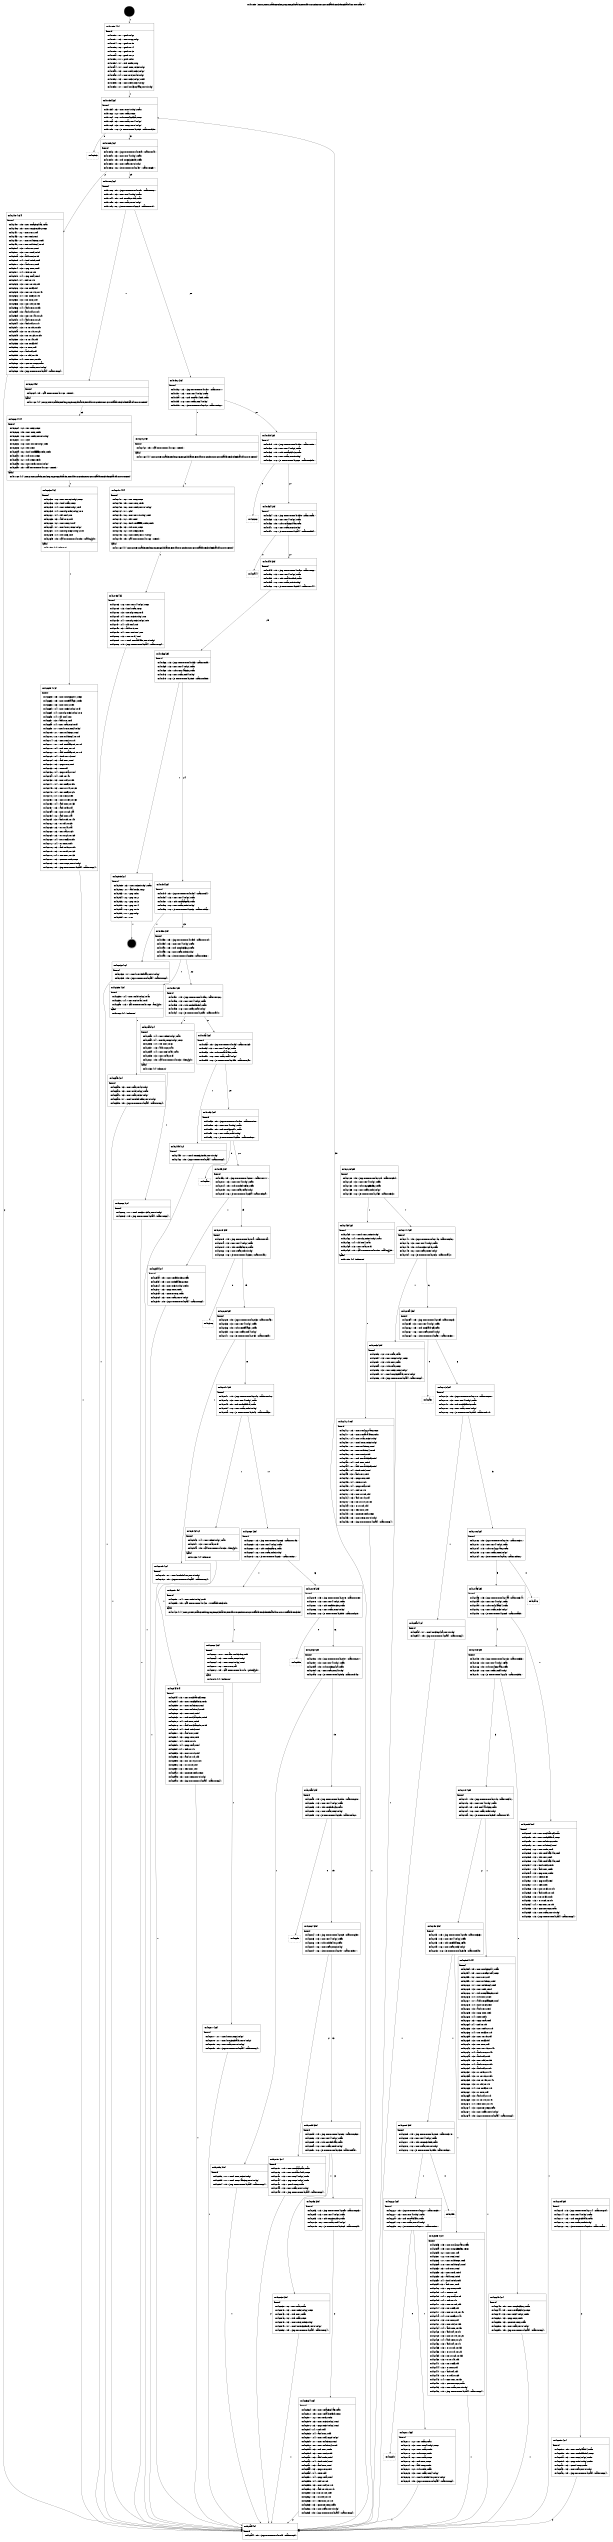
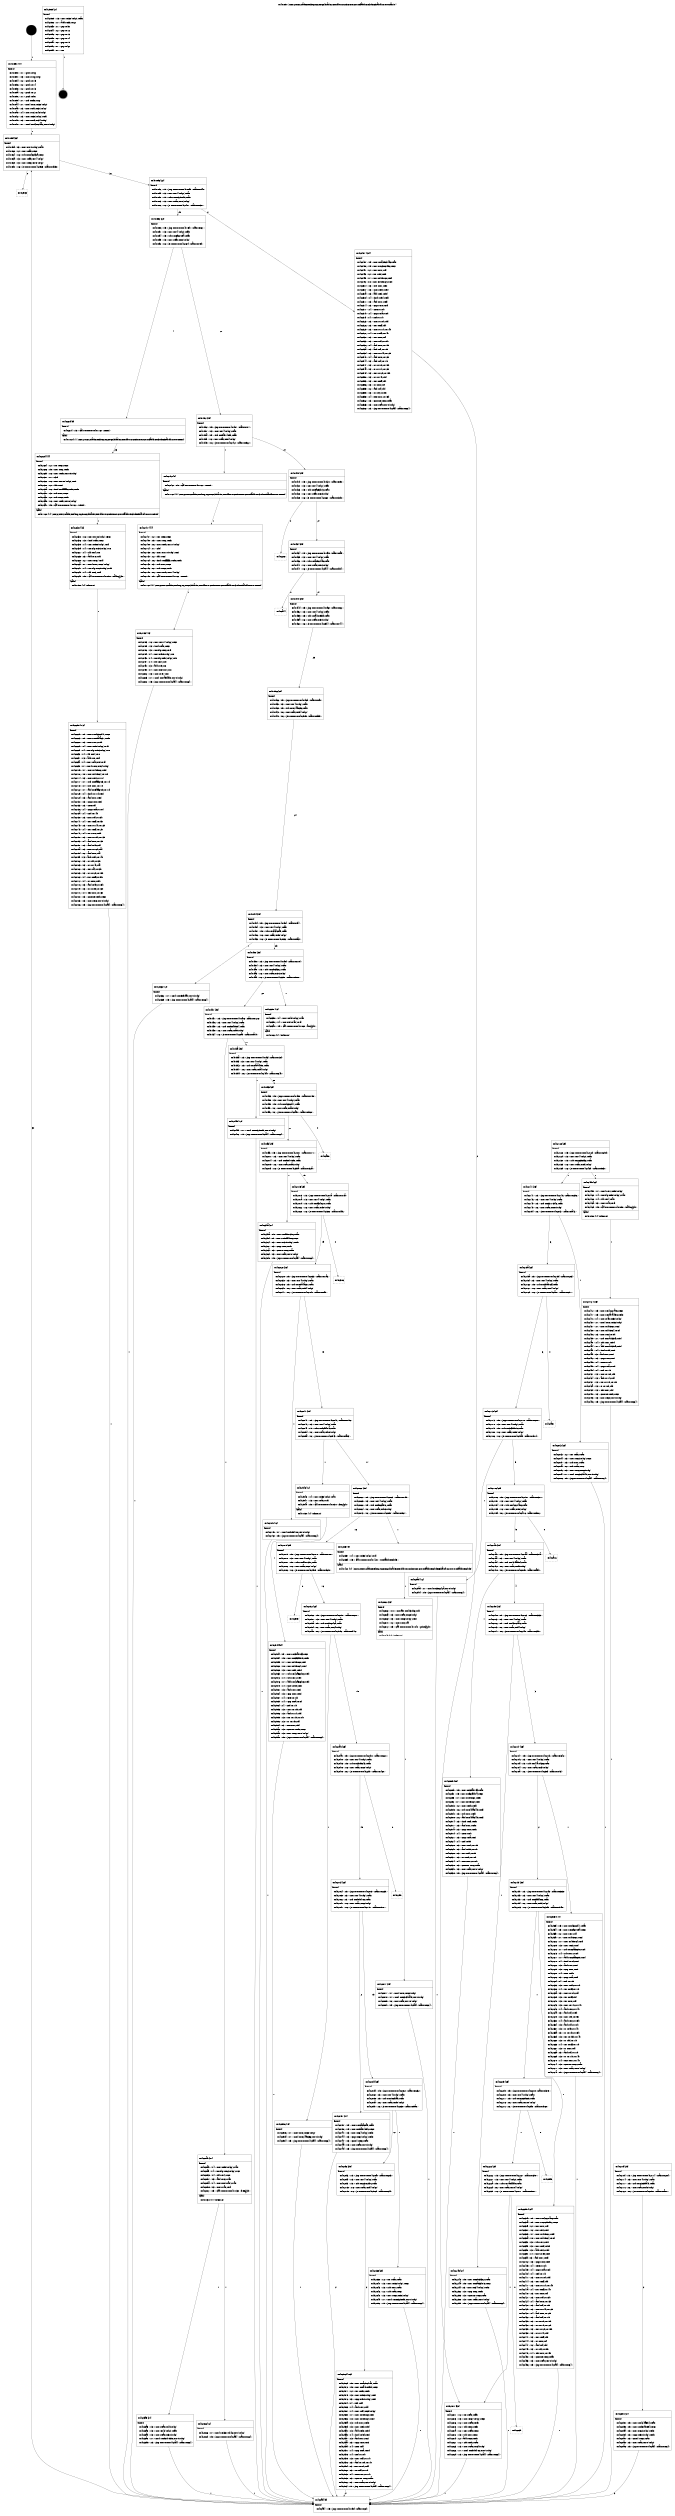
(158, 777) -> none
(136, 1045) -> (194, 2308)
(3, 1550) -> (476, 1367)
